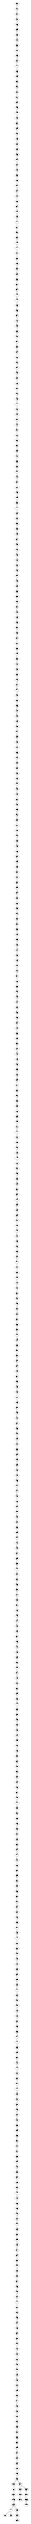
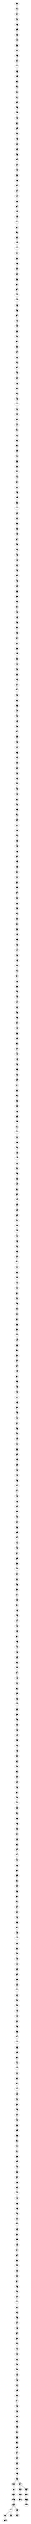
none -> (5, 2521)
(17, 2521) -> none
